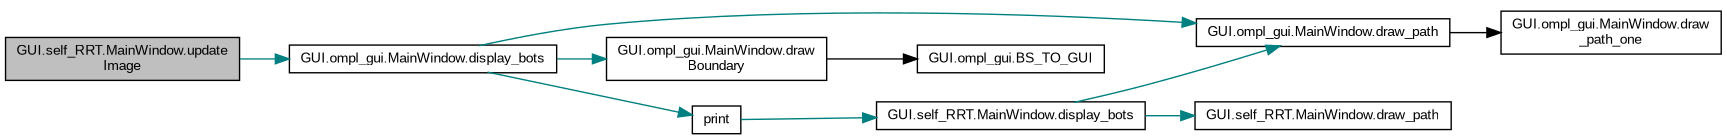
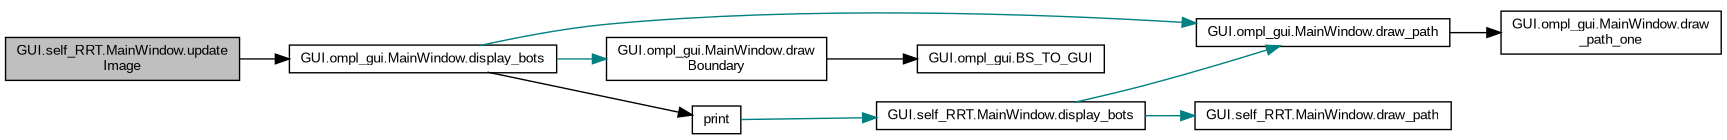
(258, 59) -> (258, 59)
(583, 92) -> (583, 92)
